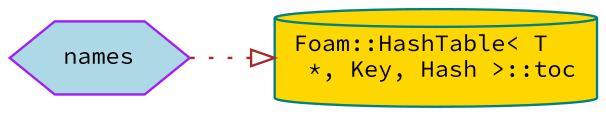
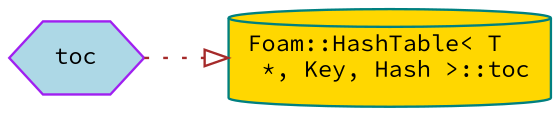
(100, 58) -> (77, 58)
